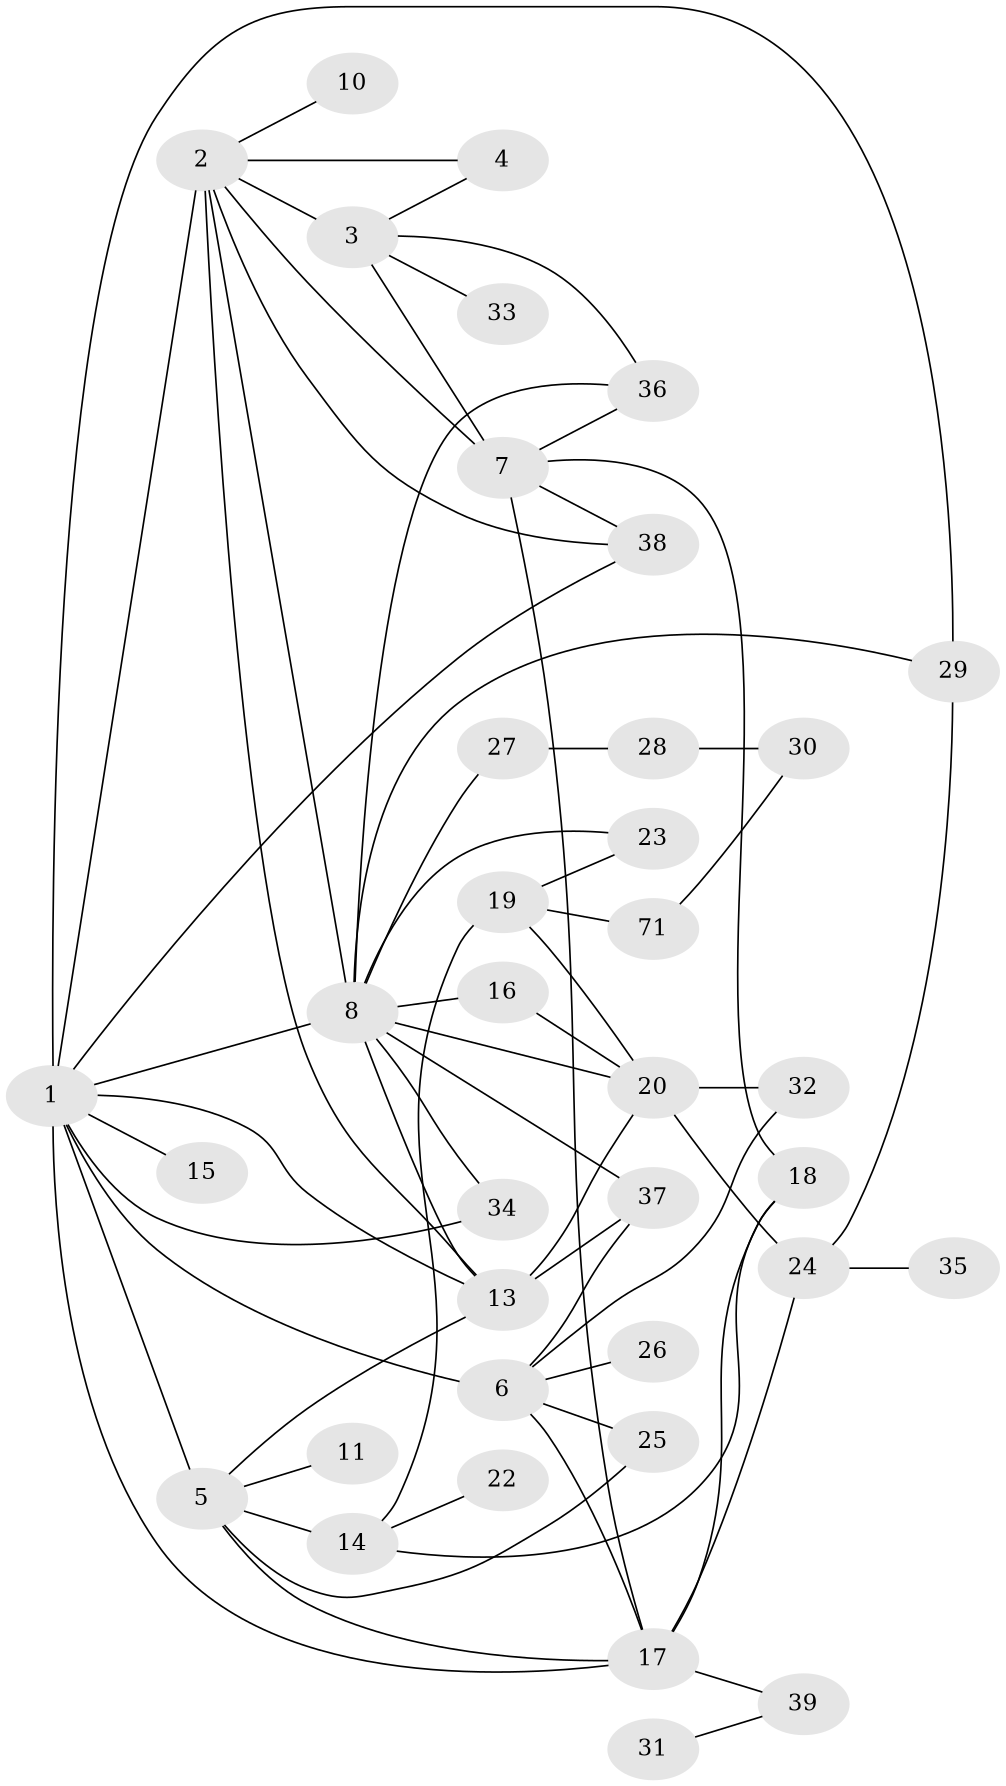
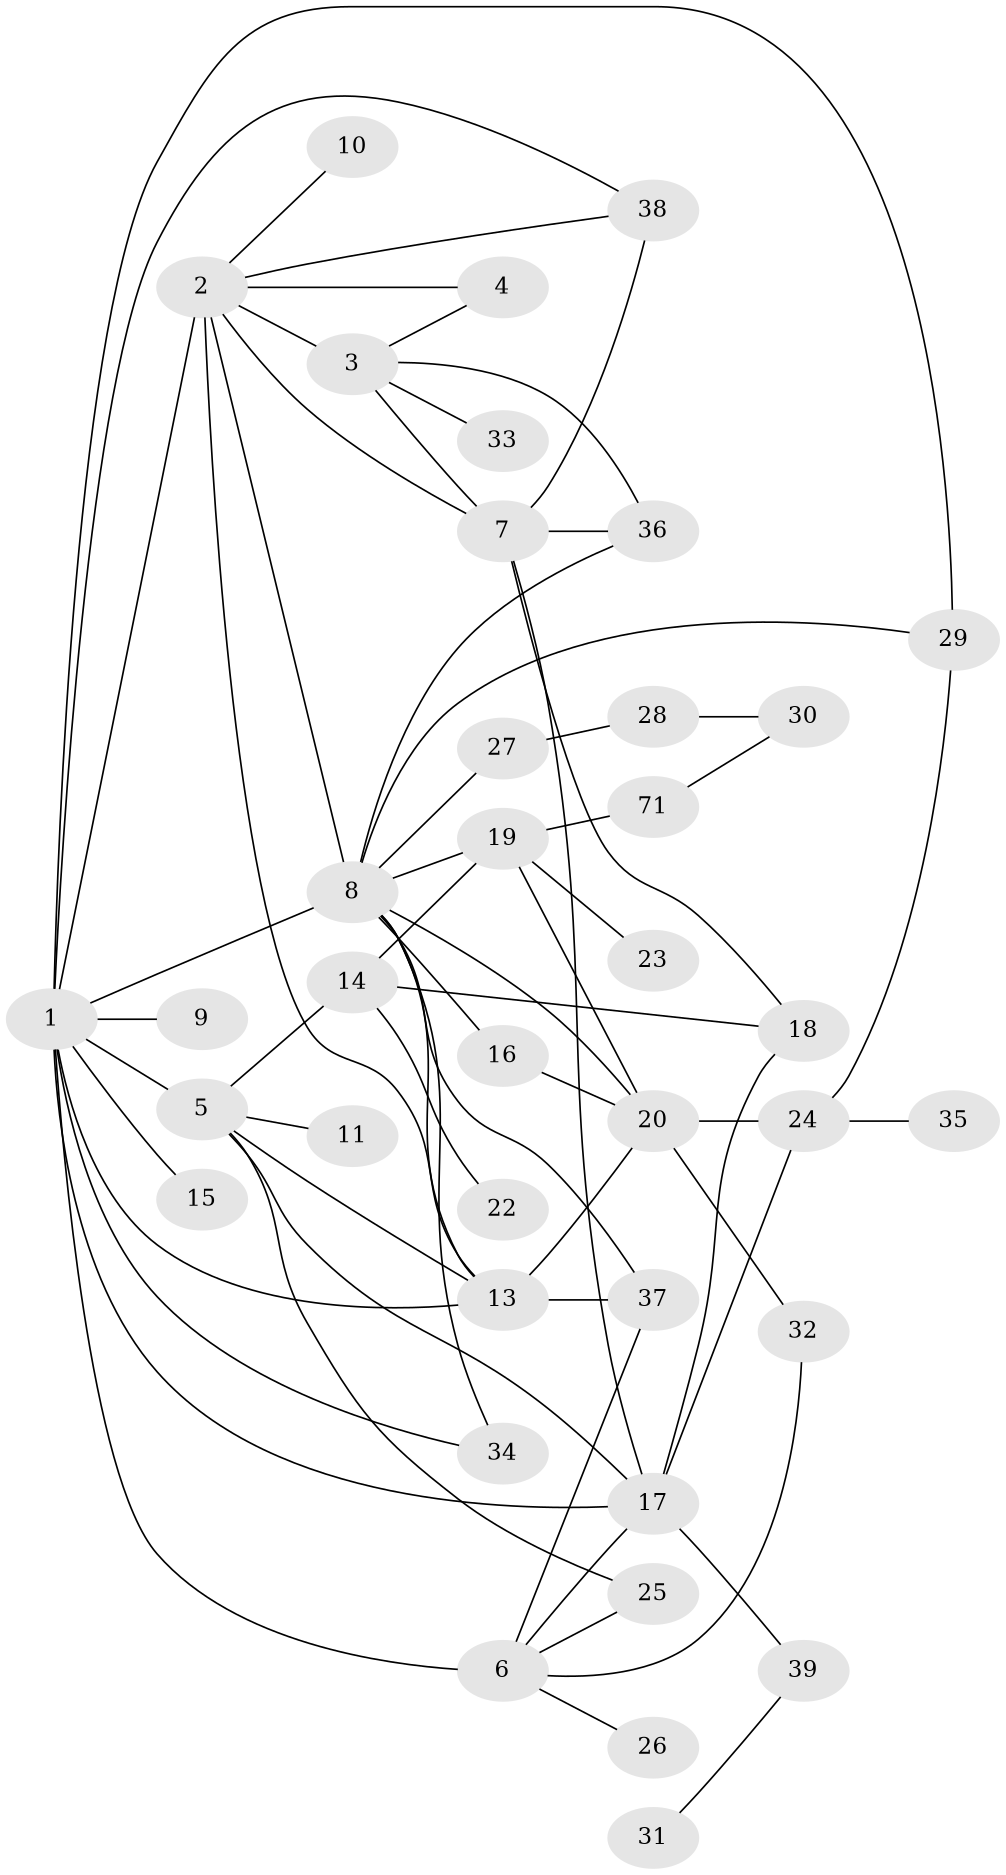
(456, 858) -> (428, 865)
none -> (202, 1019)
